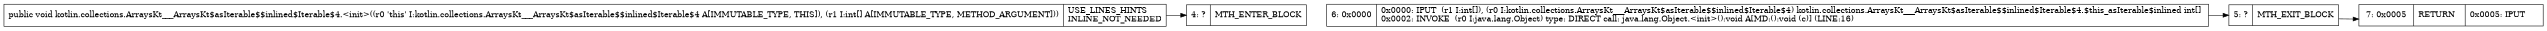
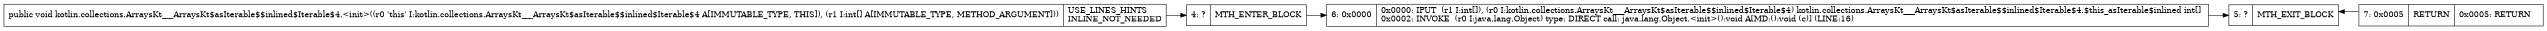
none -> (1314, 15)
(2501, 15) -> (2499, 15)
(2346, 19) -> (2352, 12)
